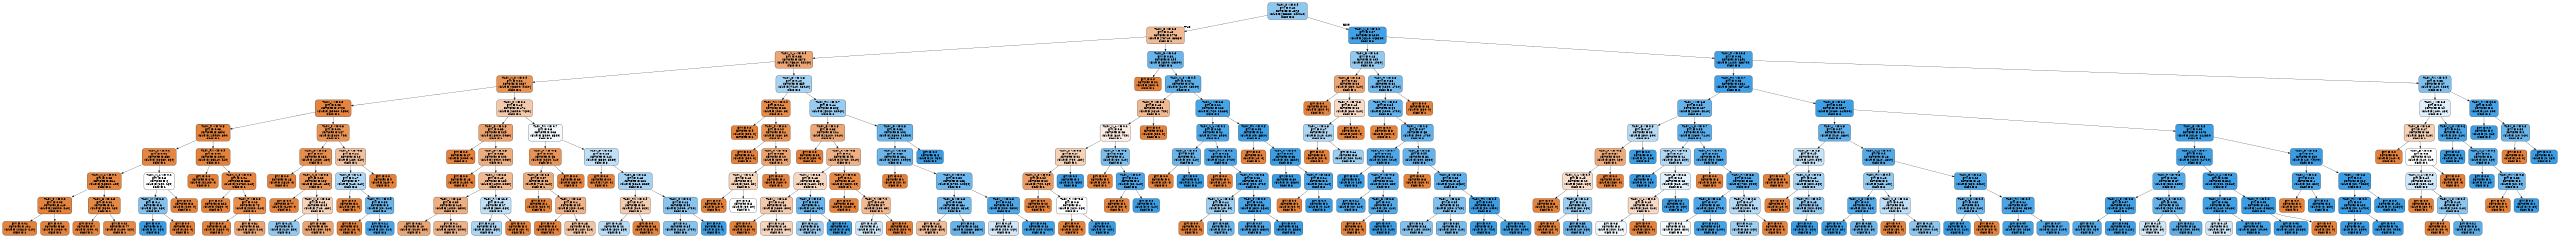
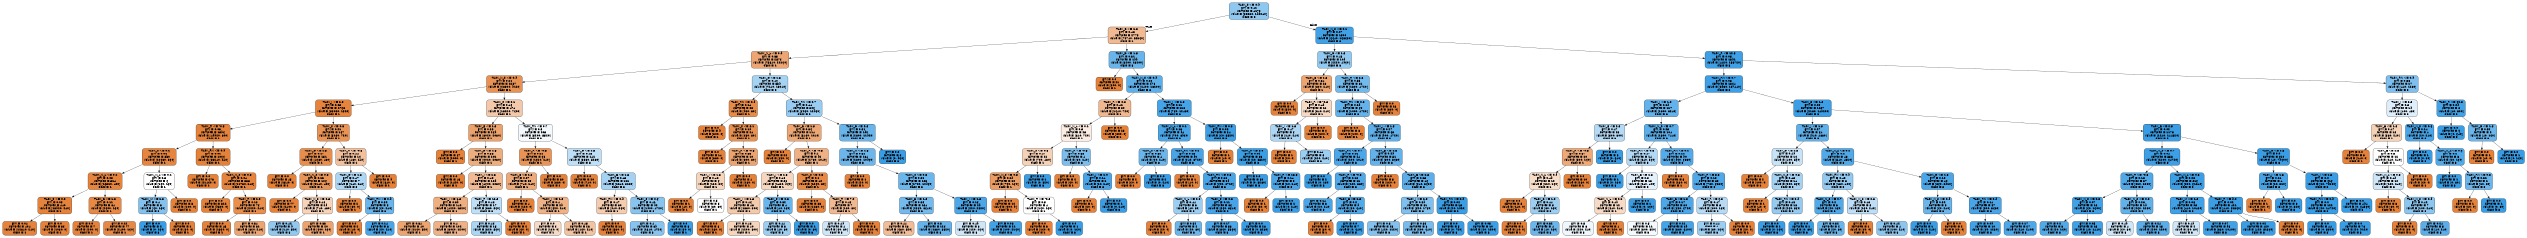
(744, 133) -> (712, 133)
(548, 228) -> (548, 228)
(614, 228) -> none
